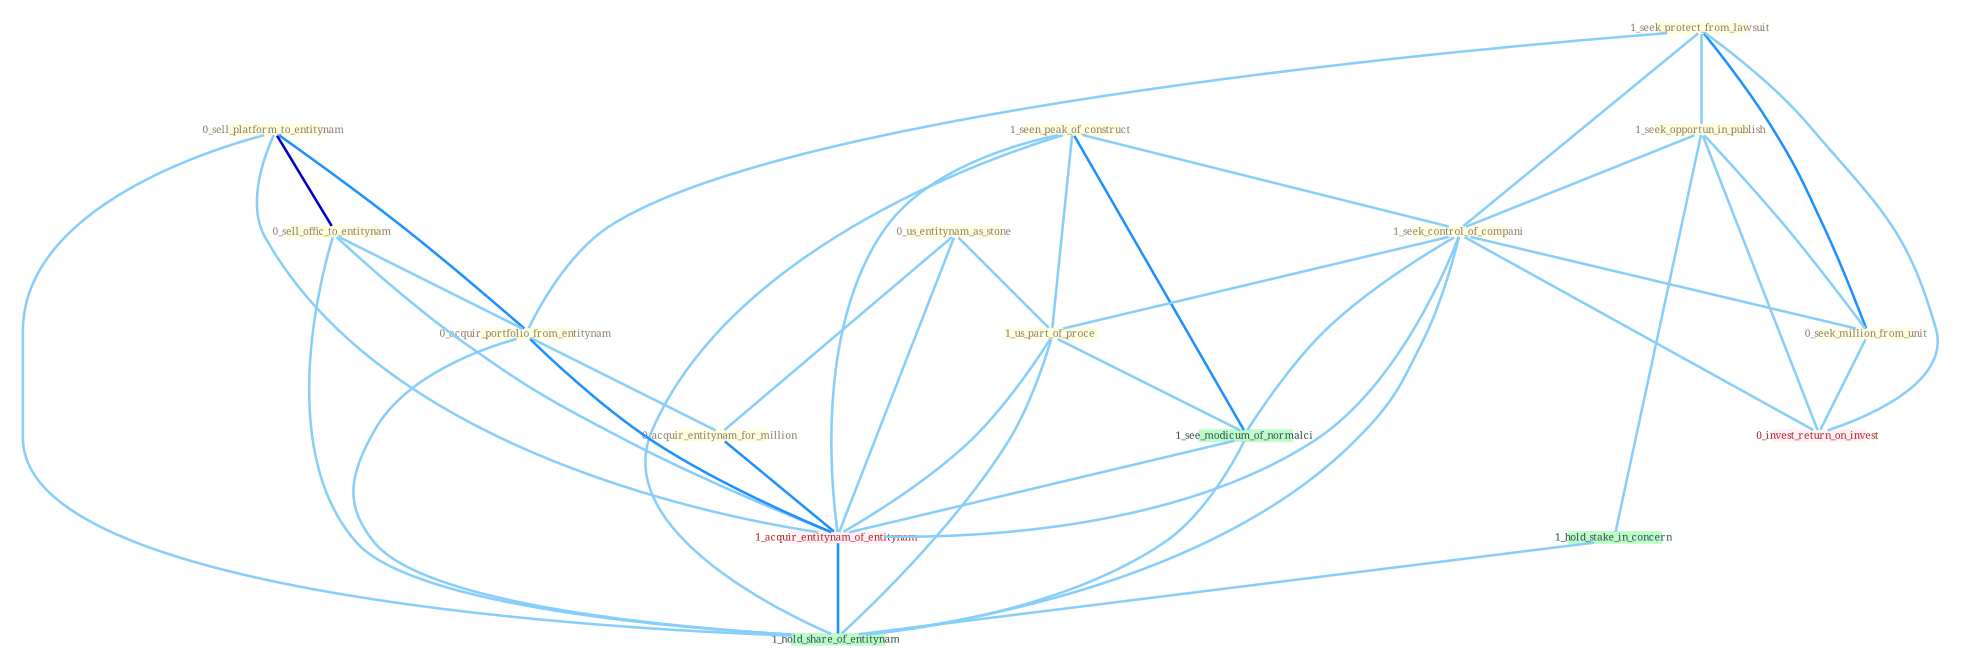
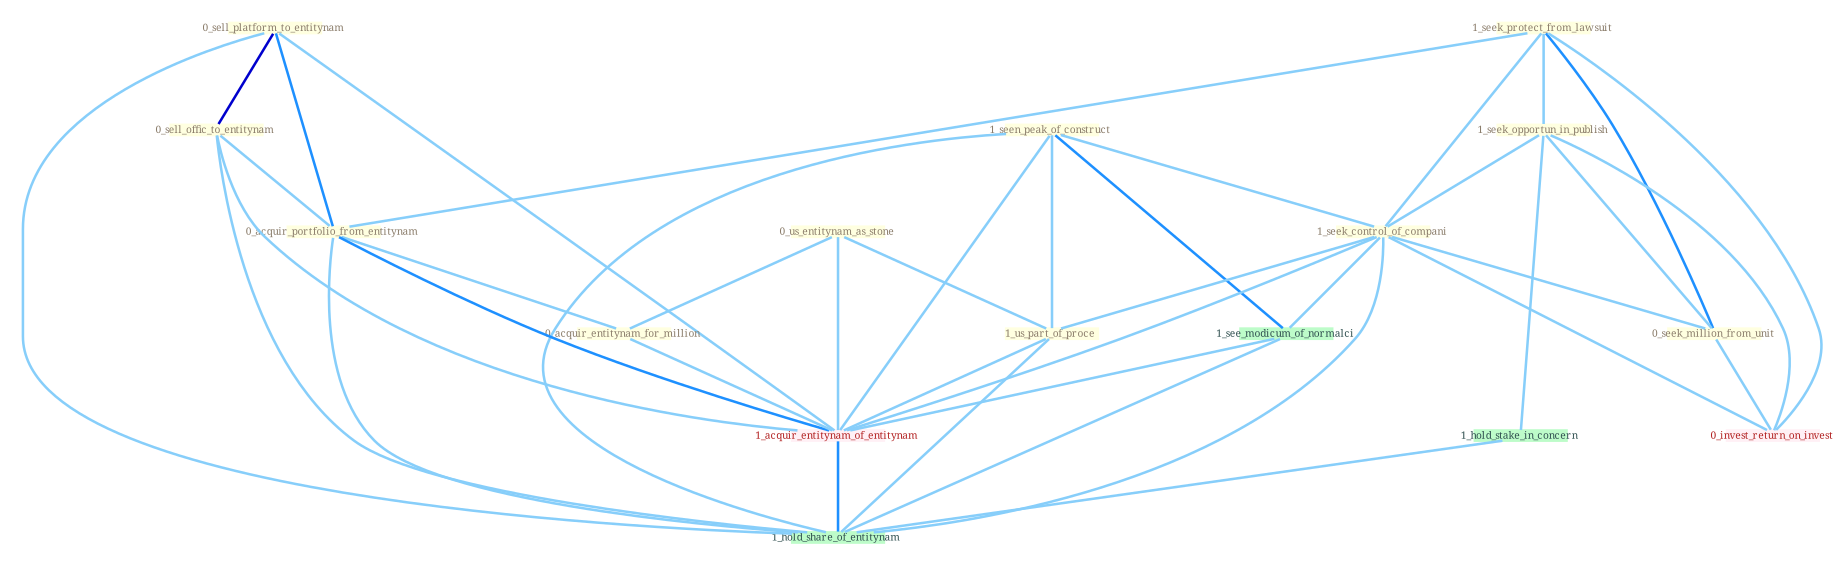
(1149, 385) -> none
(779, 486) -> (726, 382)
